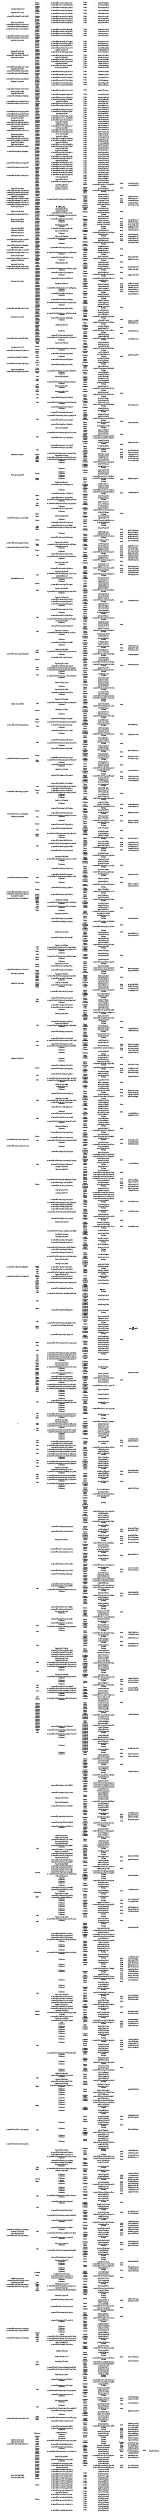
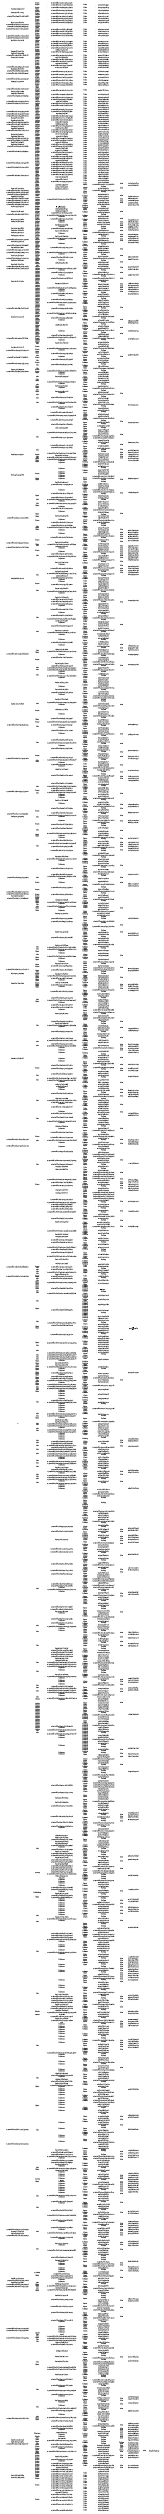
(103, 3) -> none
(42, 16) -> (42, 106)
(88, 195) -> (83, 216)
(83, 347) -> none
none -> (103, 530)
(83, 858) -> none
(133, 1073) -> none
(124, 1540) -> none
none -> (103, 1563)
none -> (27, 1843)
(81, 2164) -> (83, 2186)
none -> (103, 2164)
(87, 2434) -> (86, 2435)
